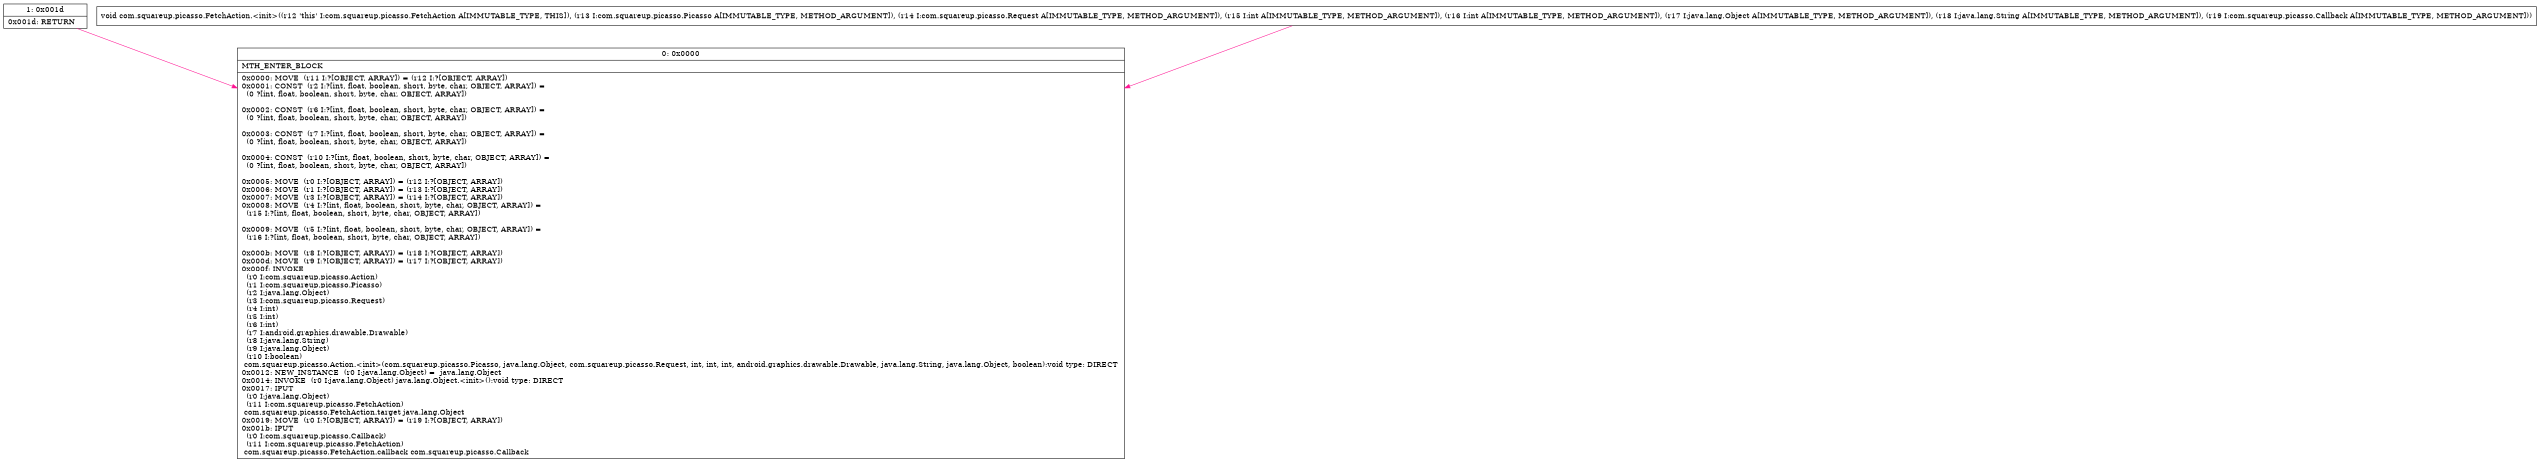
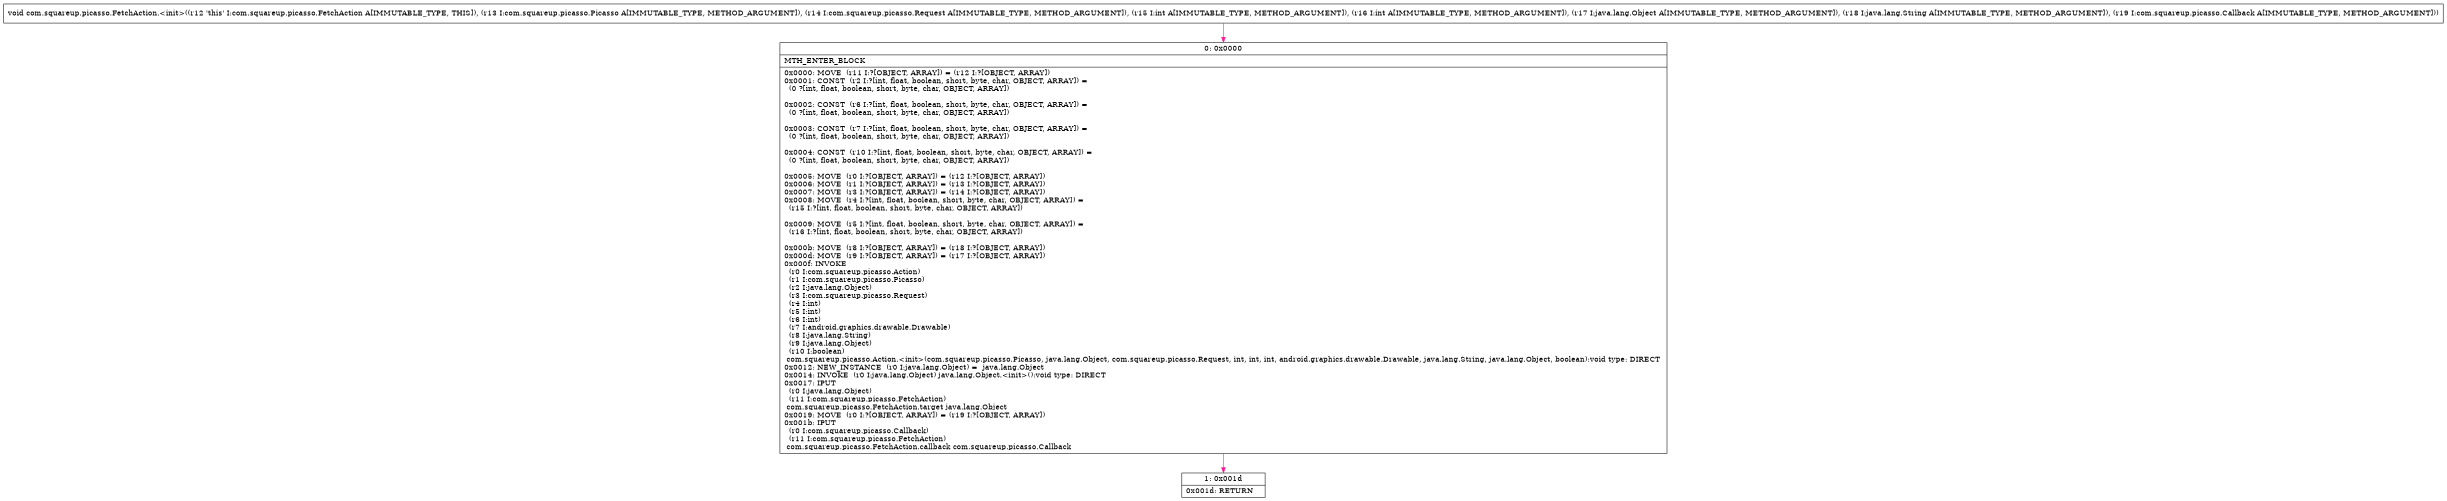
(155, 57) -> (1223, 461)
